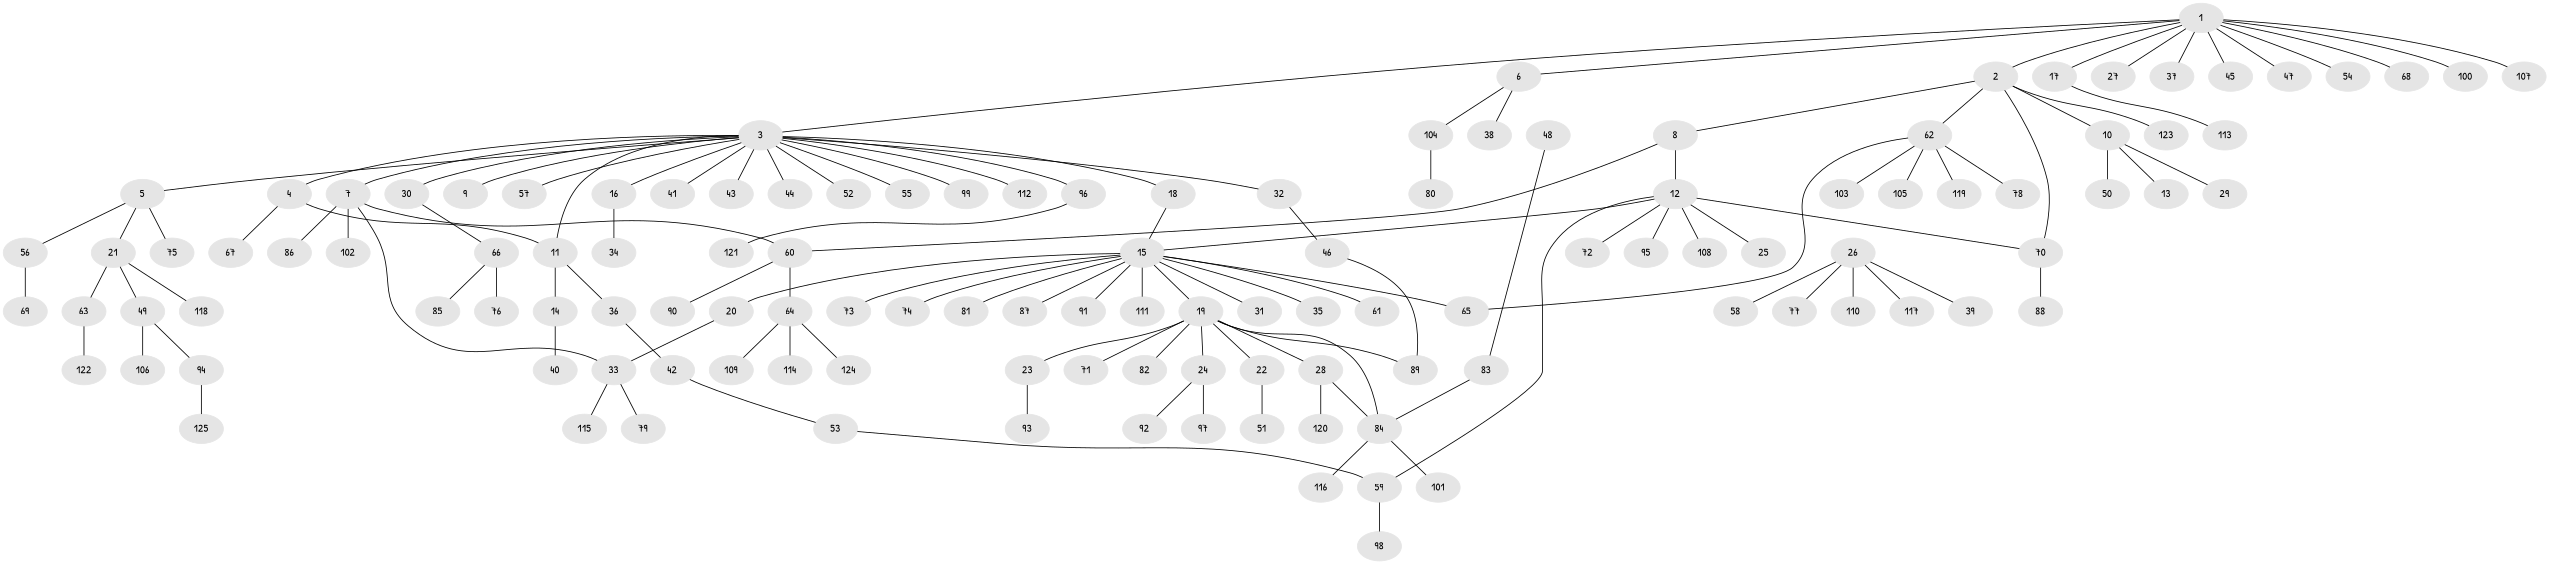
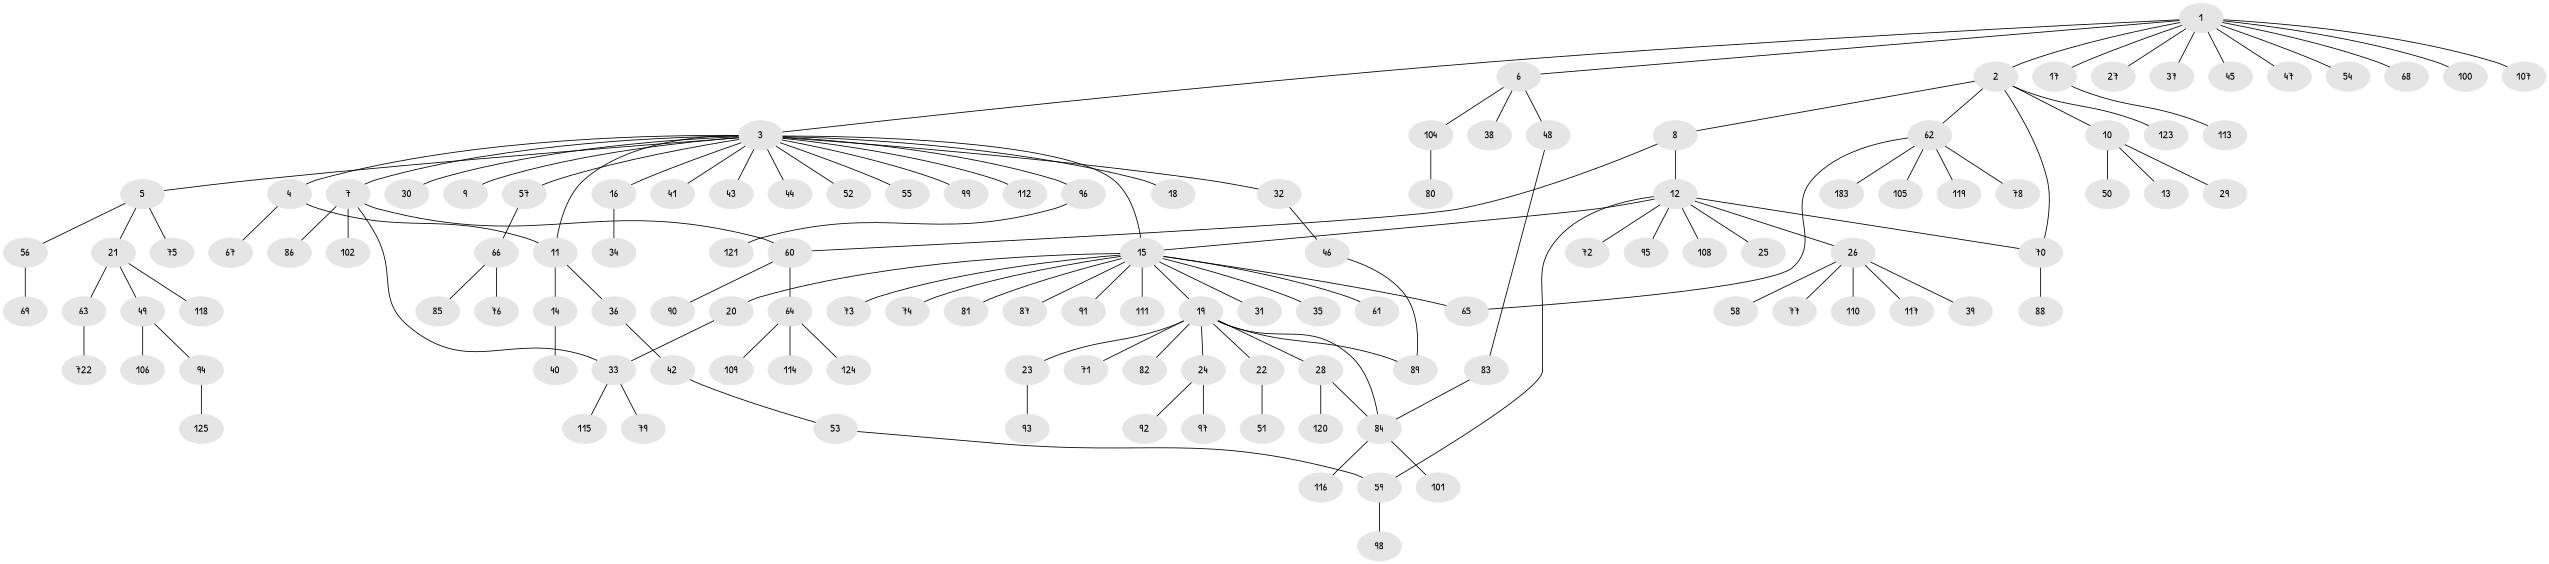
none -> (1534, 106)
(1842, 194) -> (1842, 194)
(440, 216) -> (512, 220)
(1158, 223) -> (983, 146)
none -> (1764, 223)
(84, 370) -> (84, 370)
